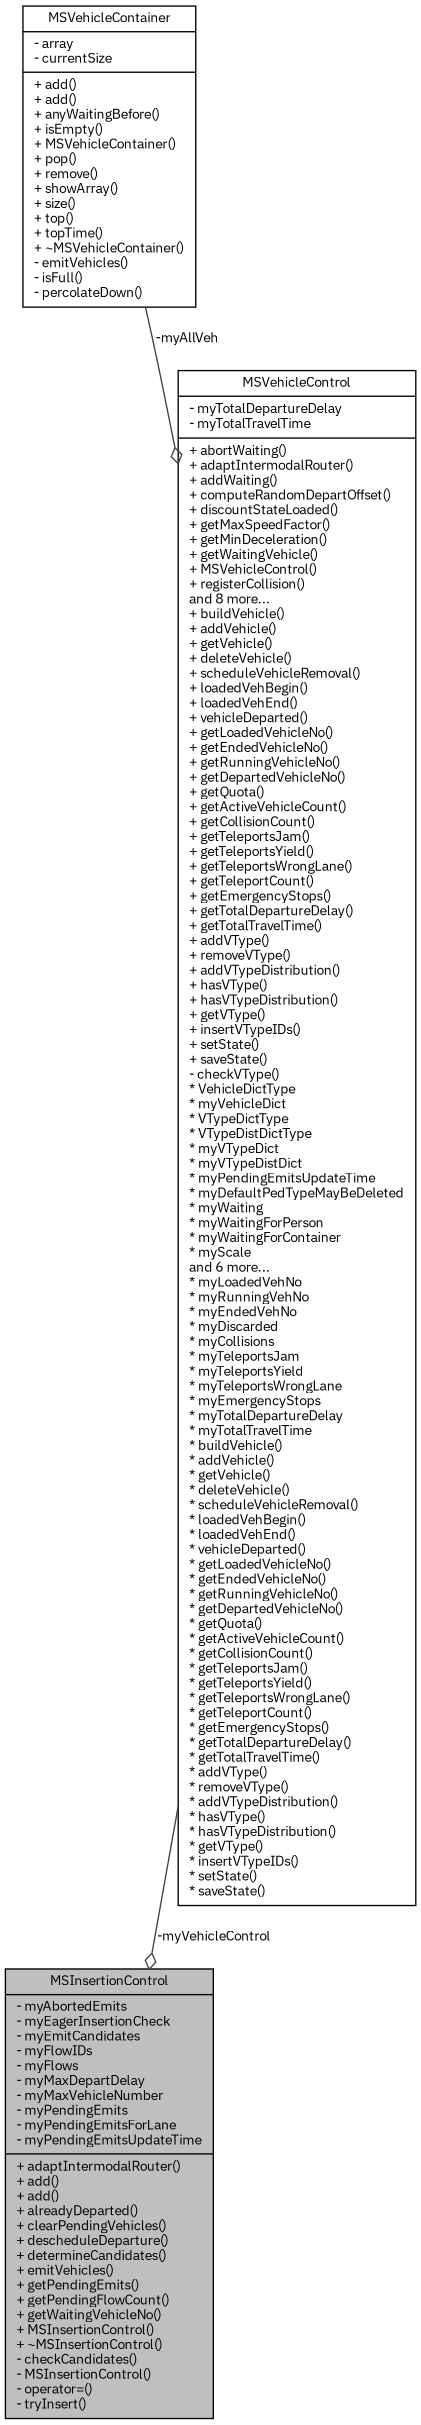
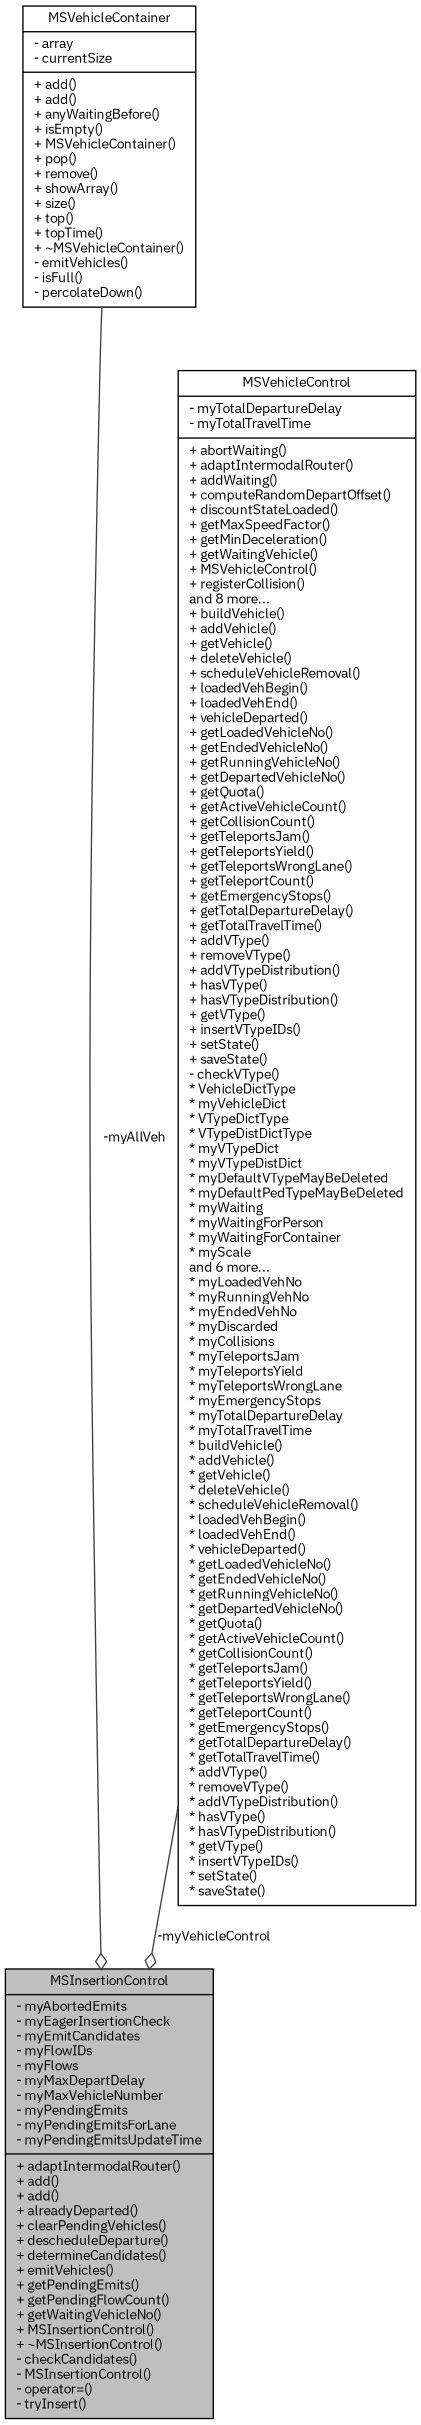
(161, 377) -> (90, 1130)
(283, 1179) -> (289, 1179)
